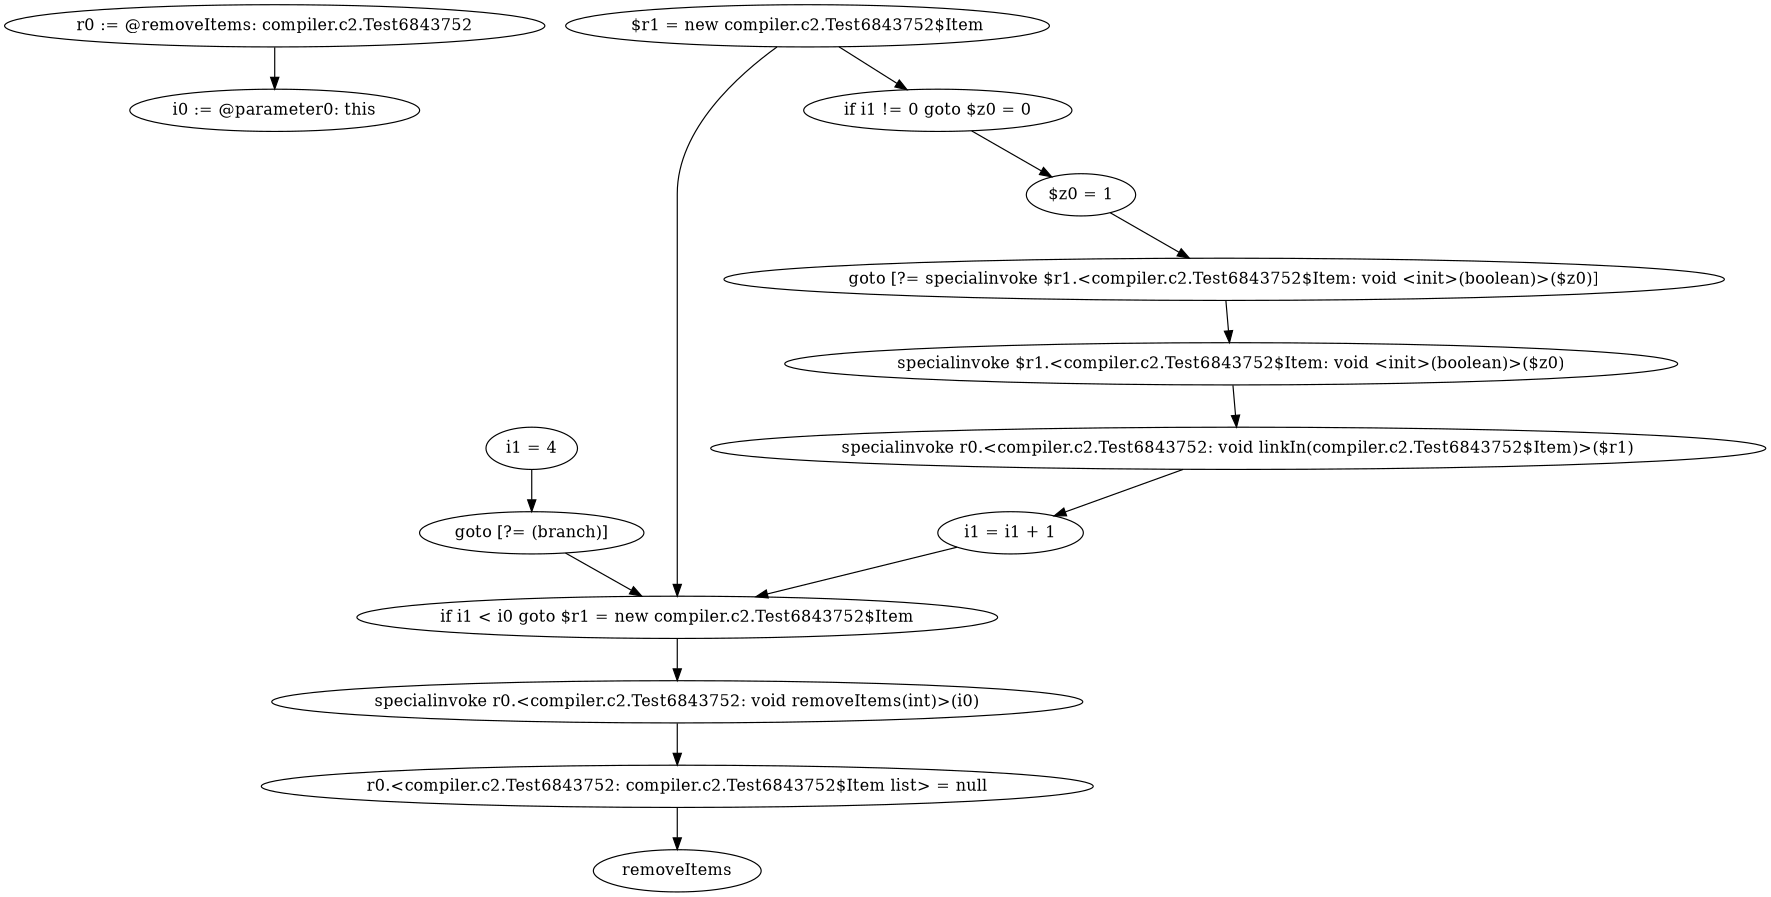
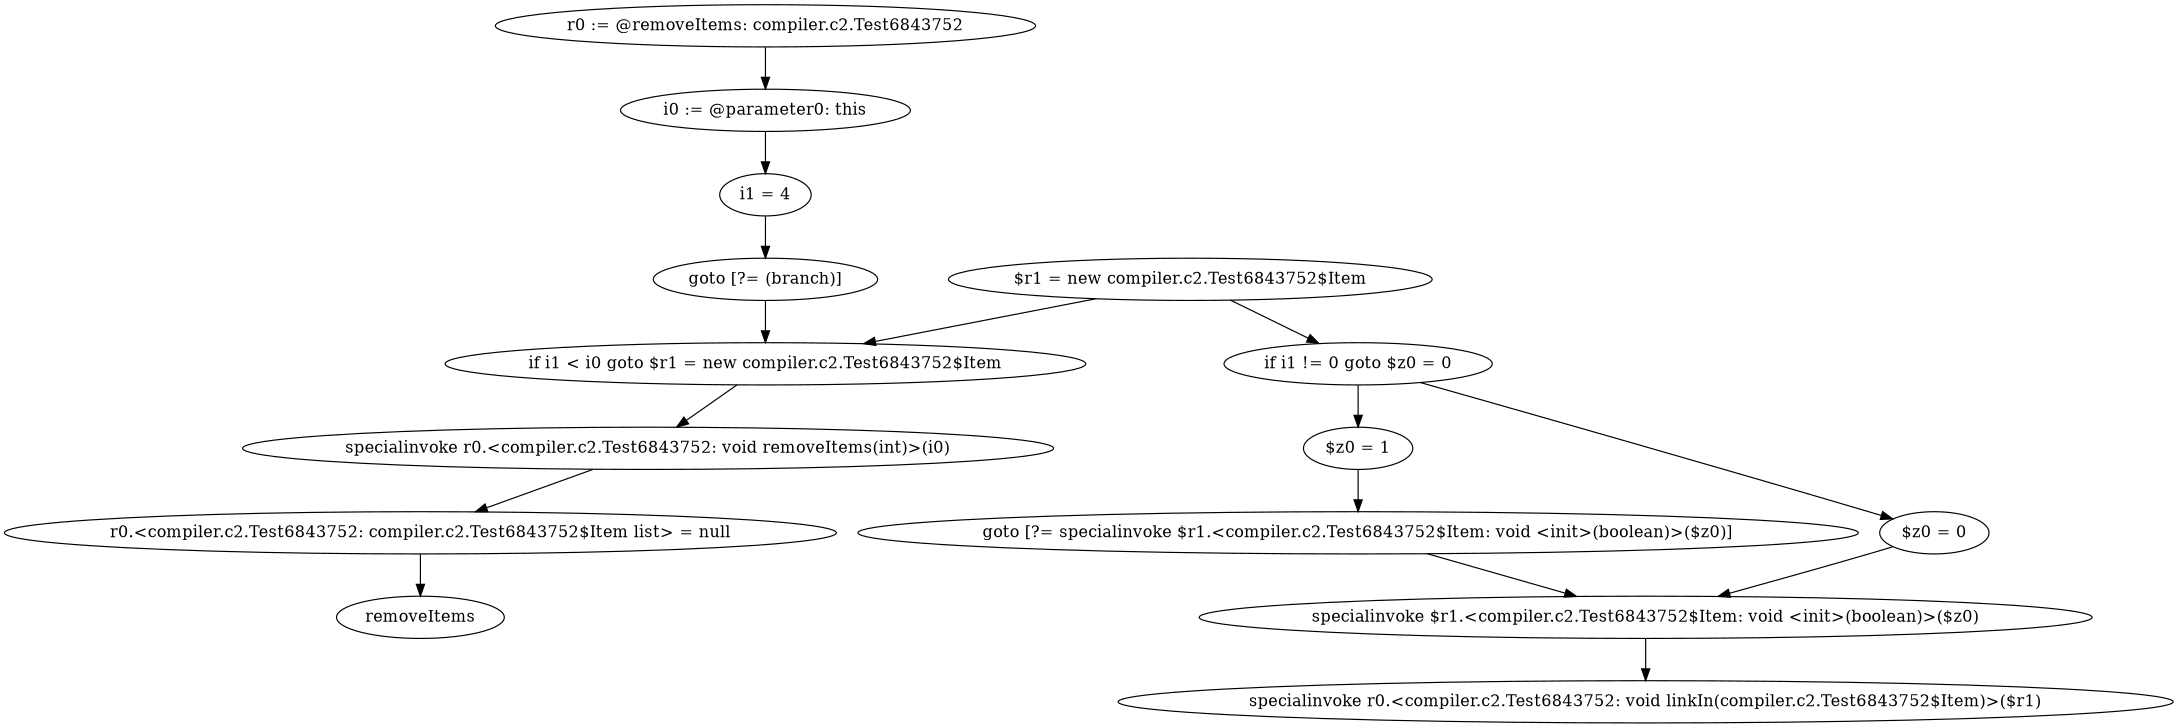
none -> (765, 147)
(1011, 533) -> none
none -> (1934, 533)
